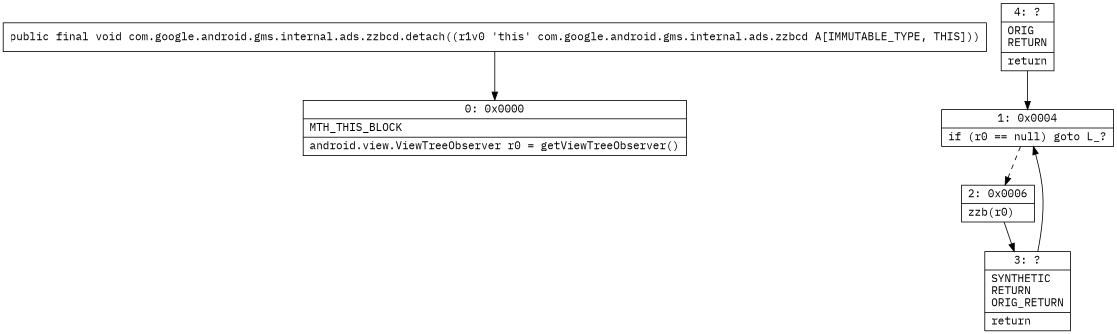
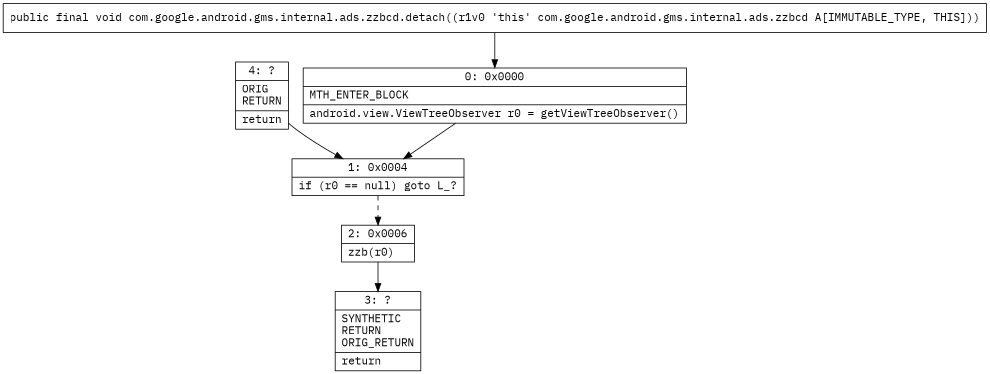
(356, 128) -> (359, 95)
(1043, 203) -> (433, 139)
